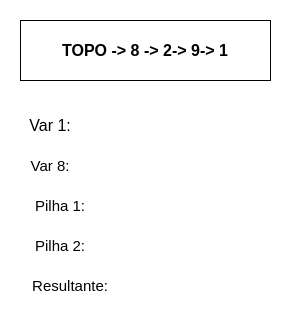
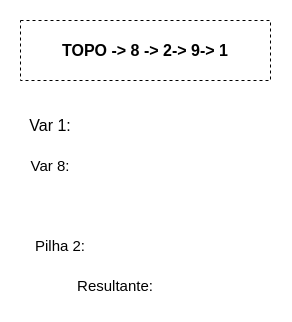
(146, 51) -> (146, 51)
(61, 206) -> none
(71, 286) -> (116, 286)
